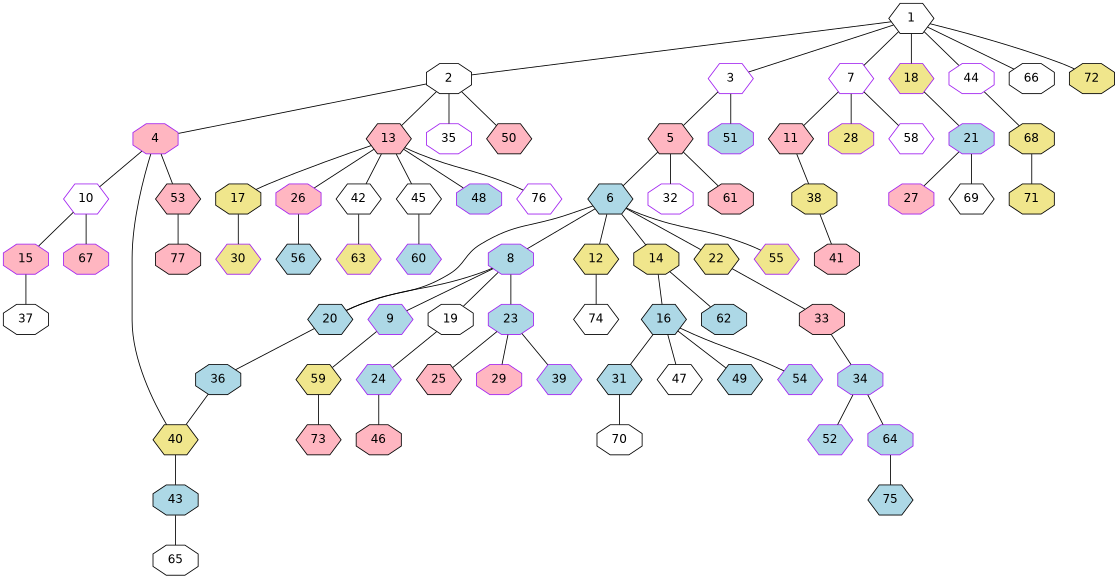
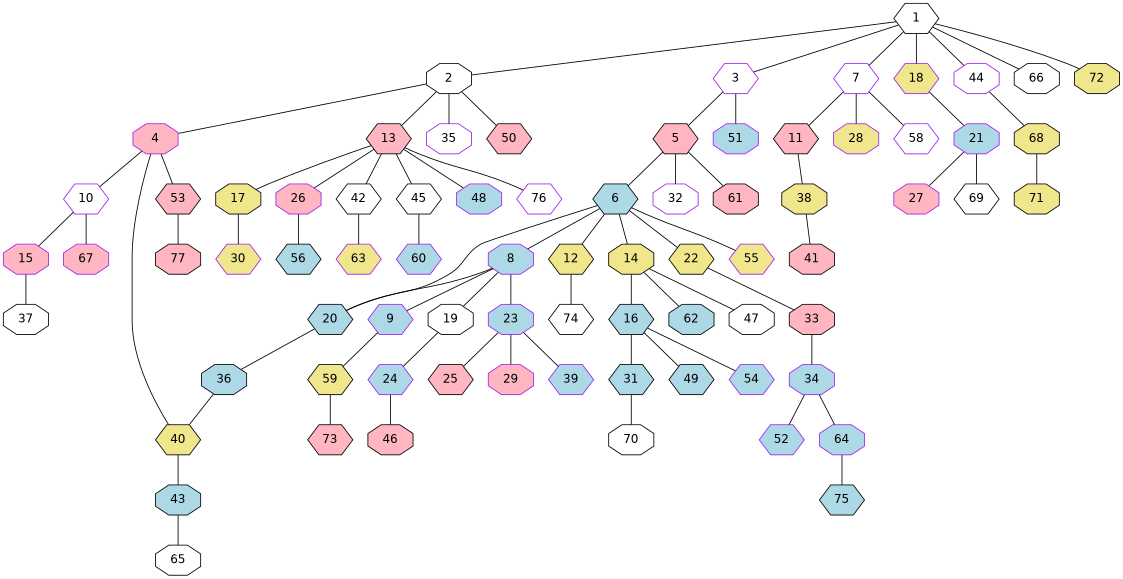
(672, 350) -> (691, 289)
(680, 380) -> (752, 319)
